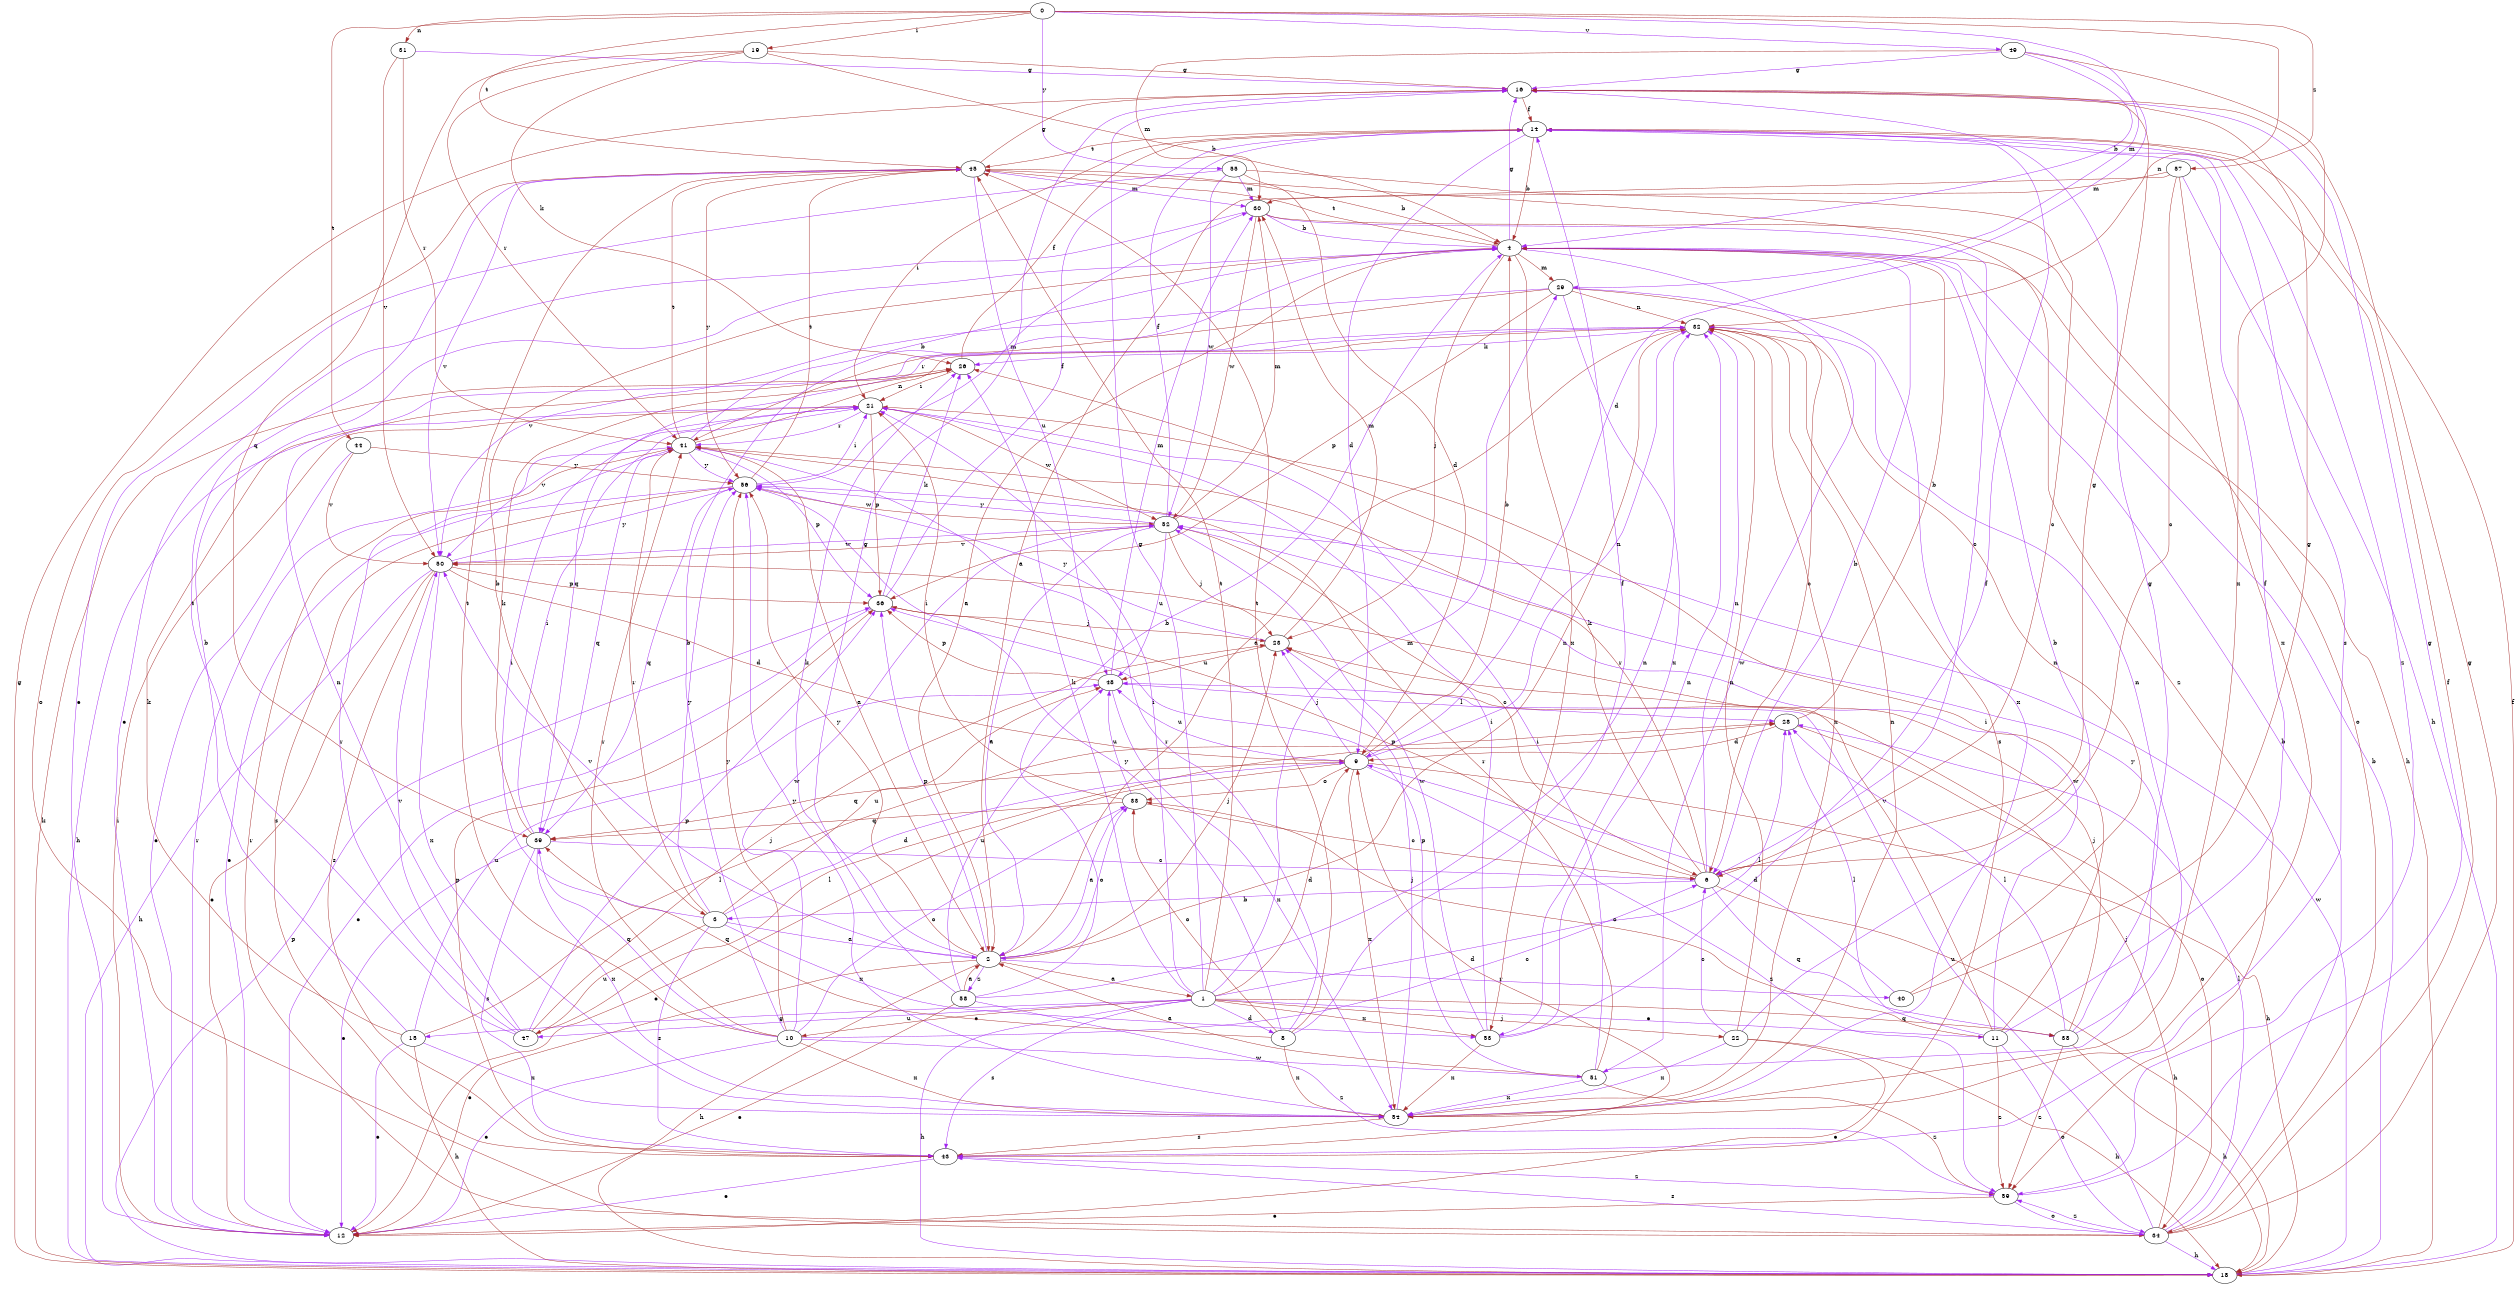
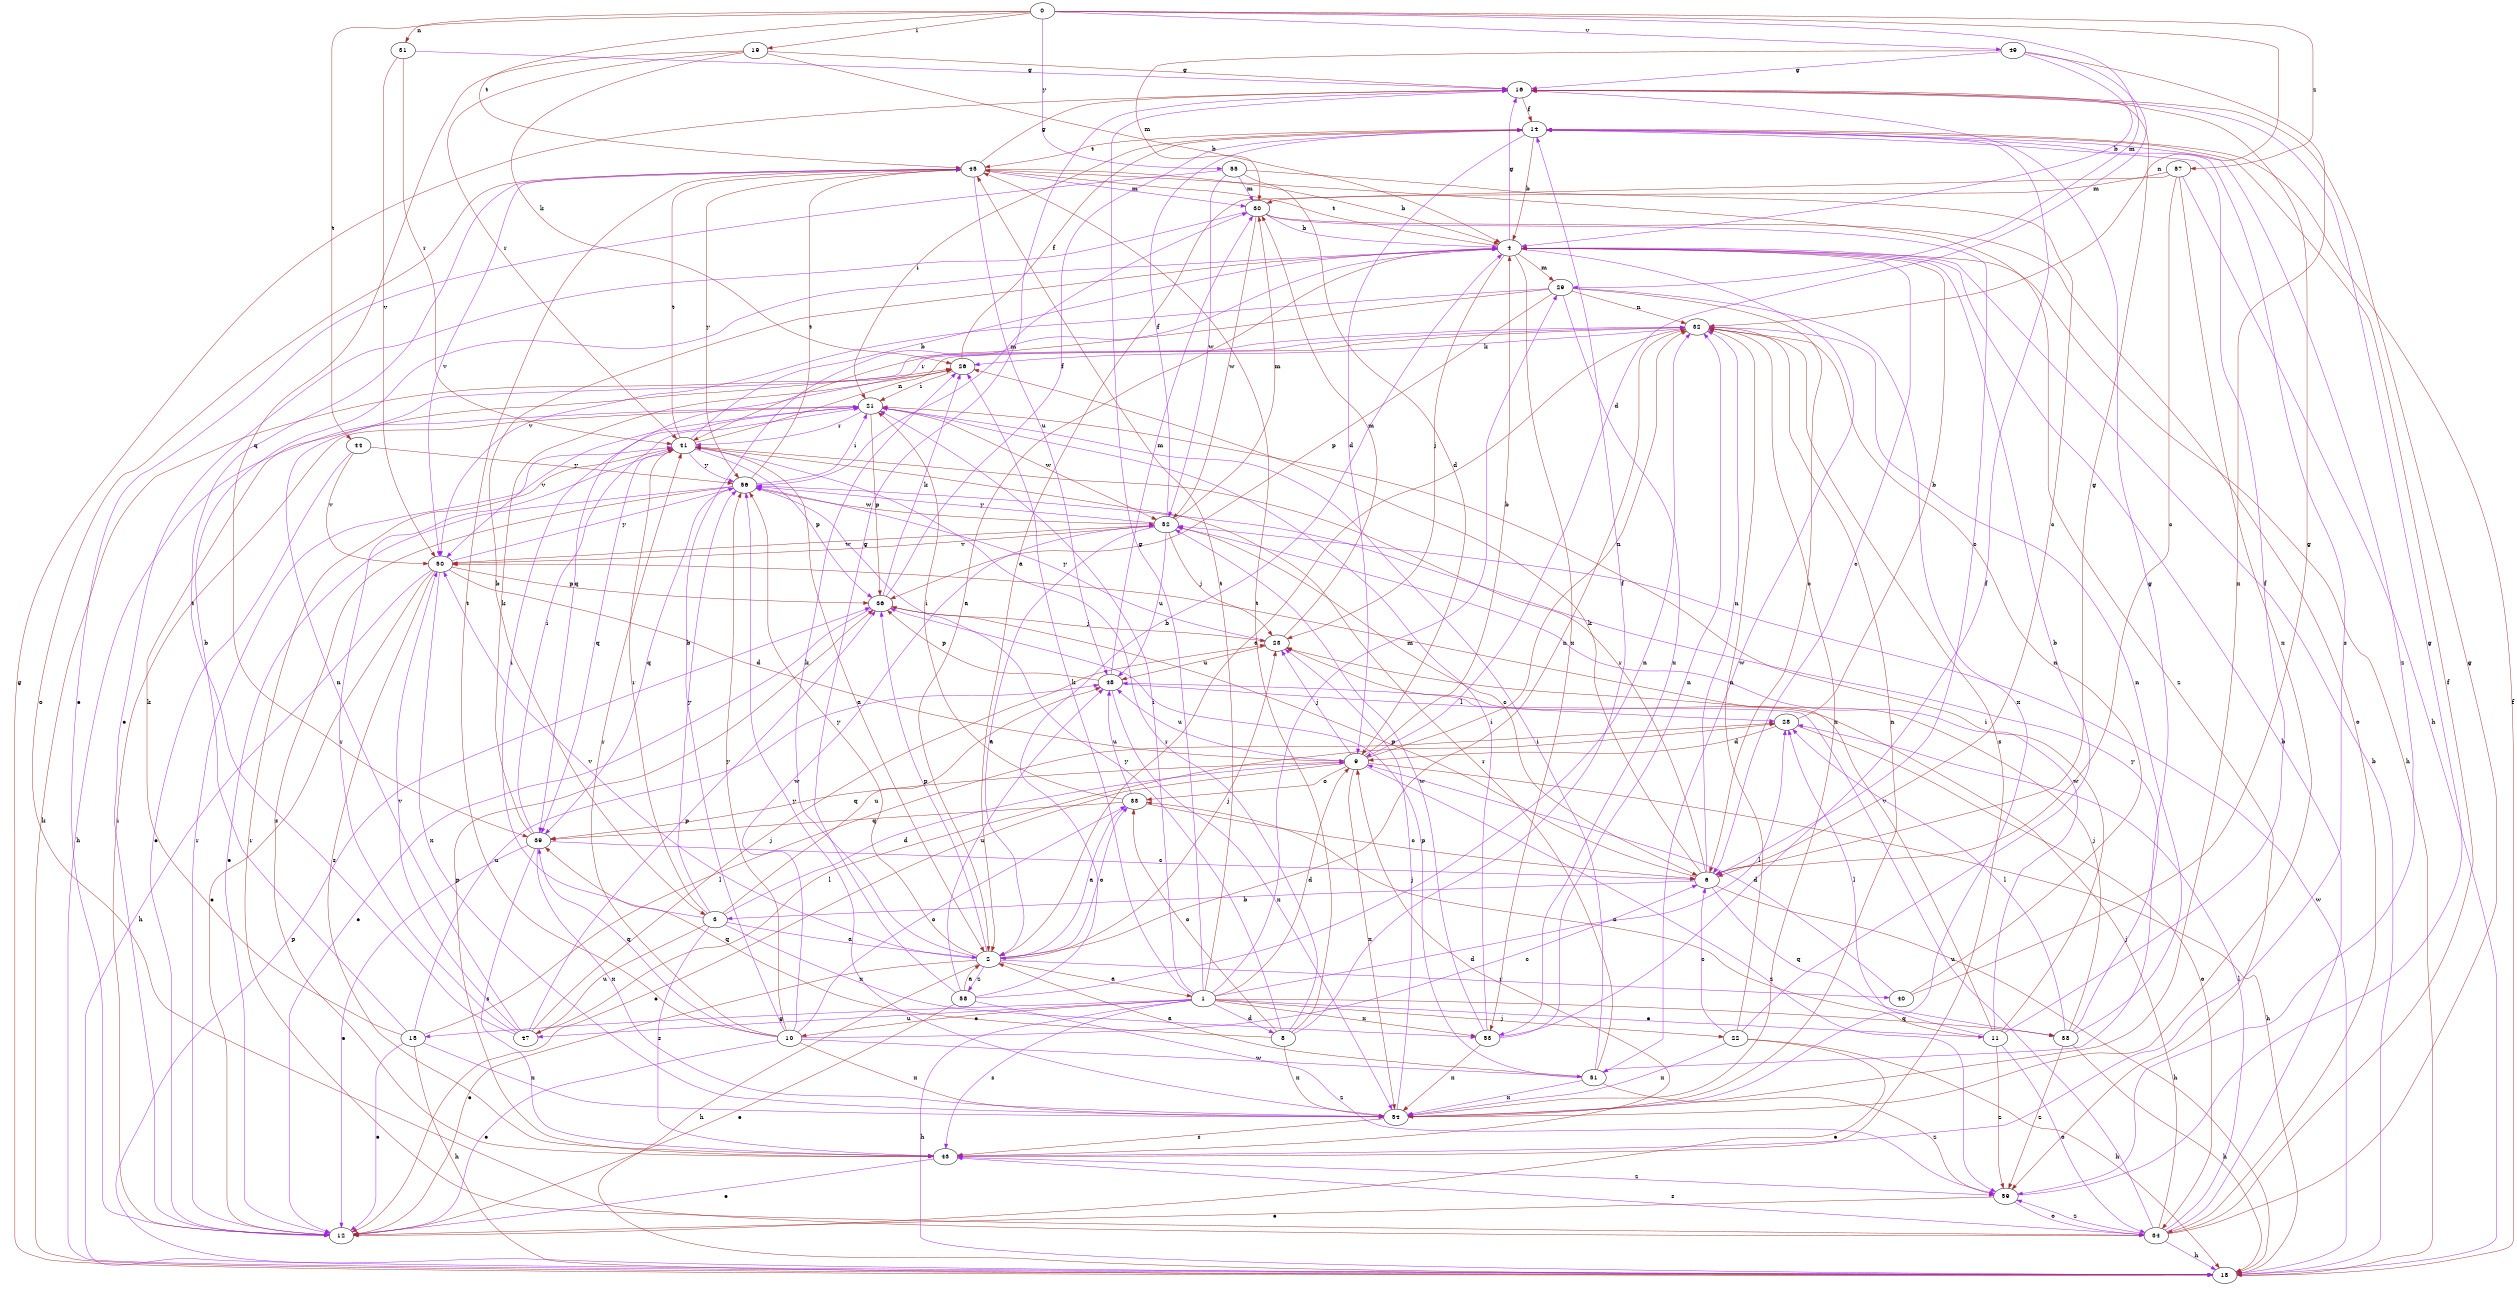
(801, 543) -> (801, 543)
(1856, 564) -> (1856, 564)
(1584, 577) -> (1584, 577)
